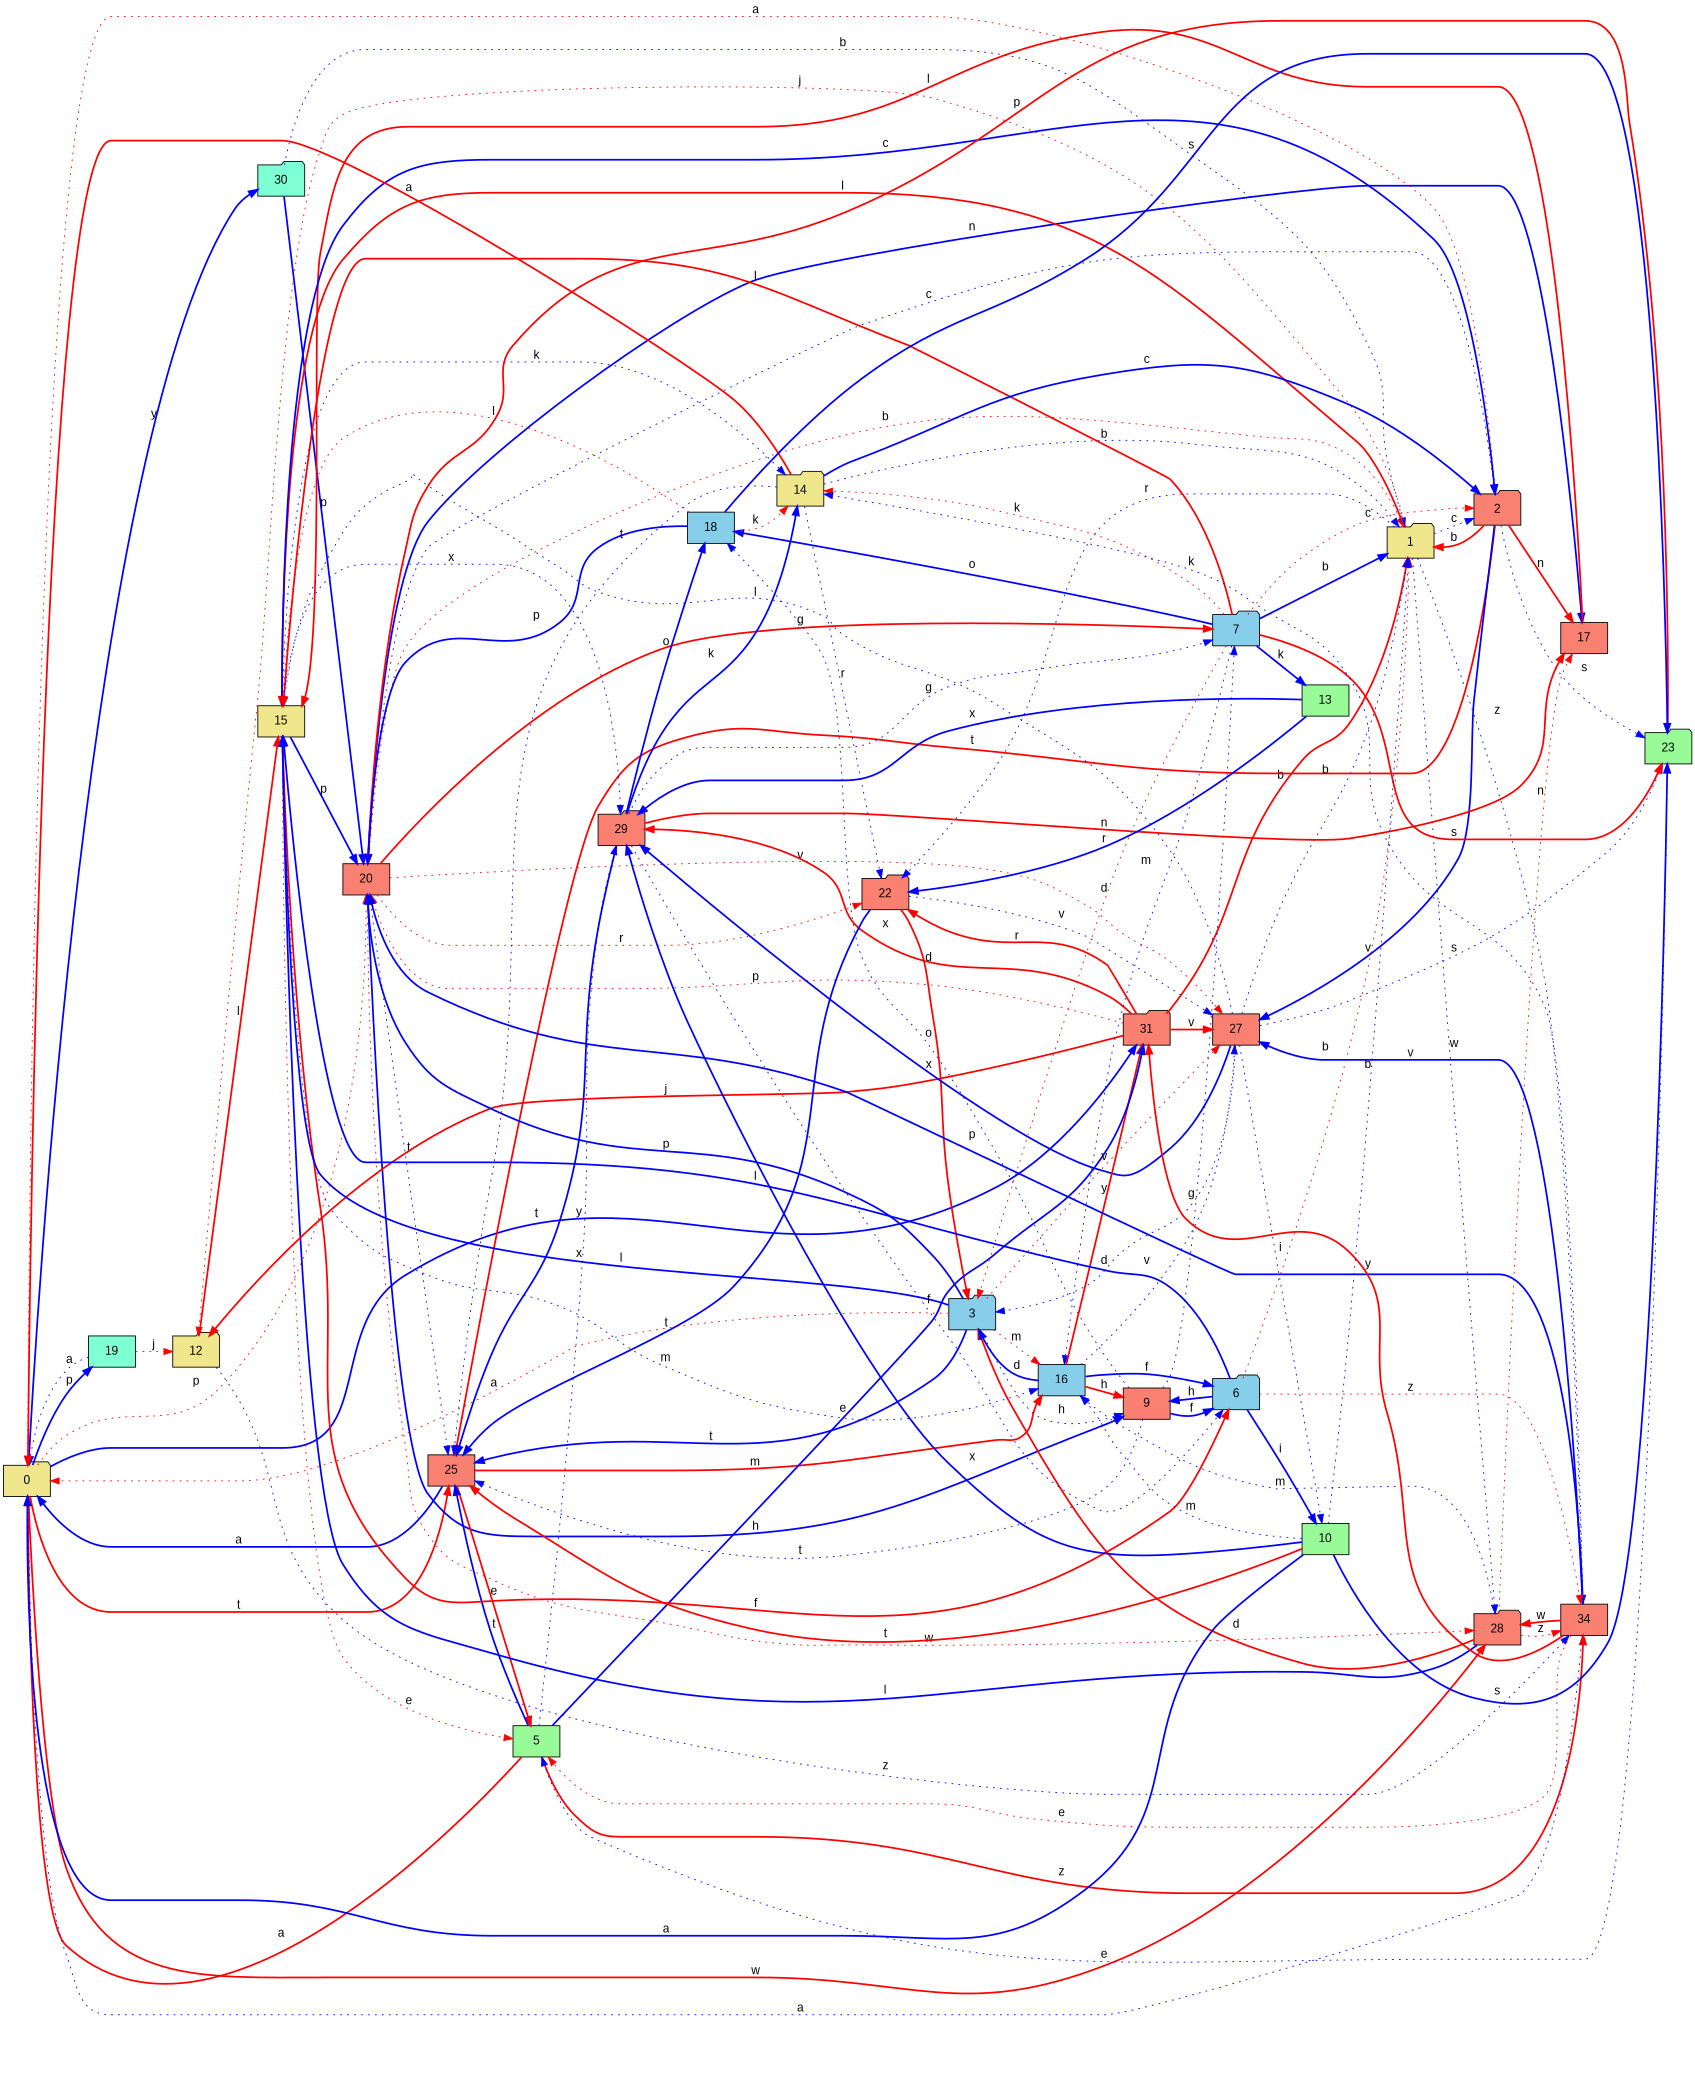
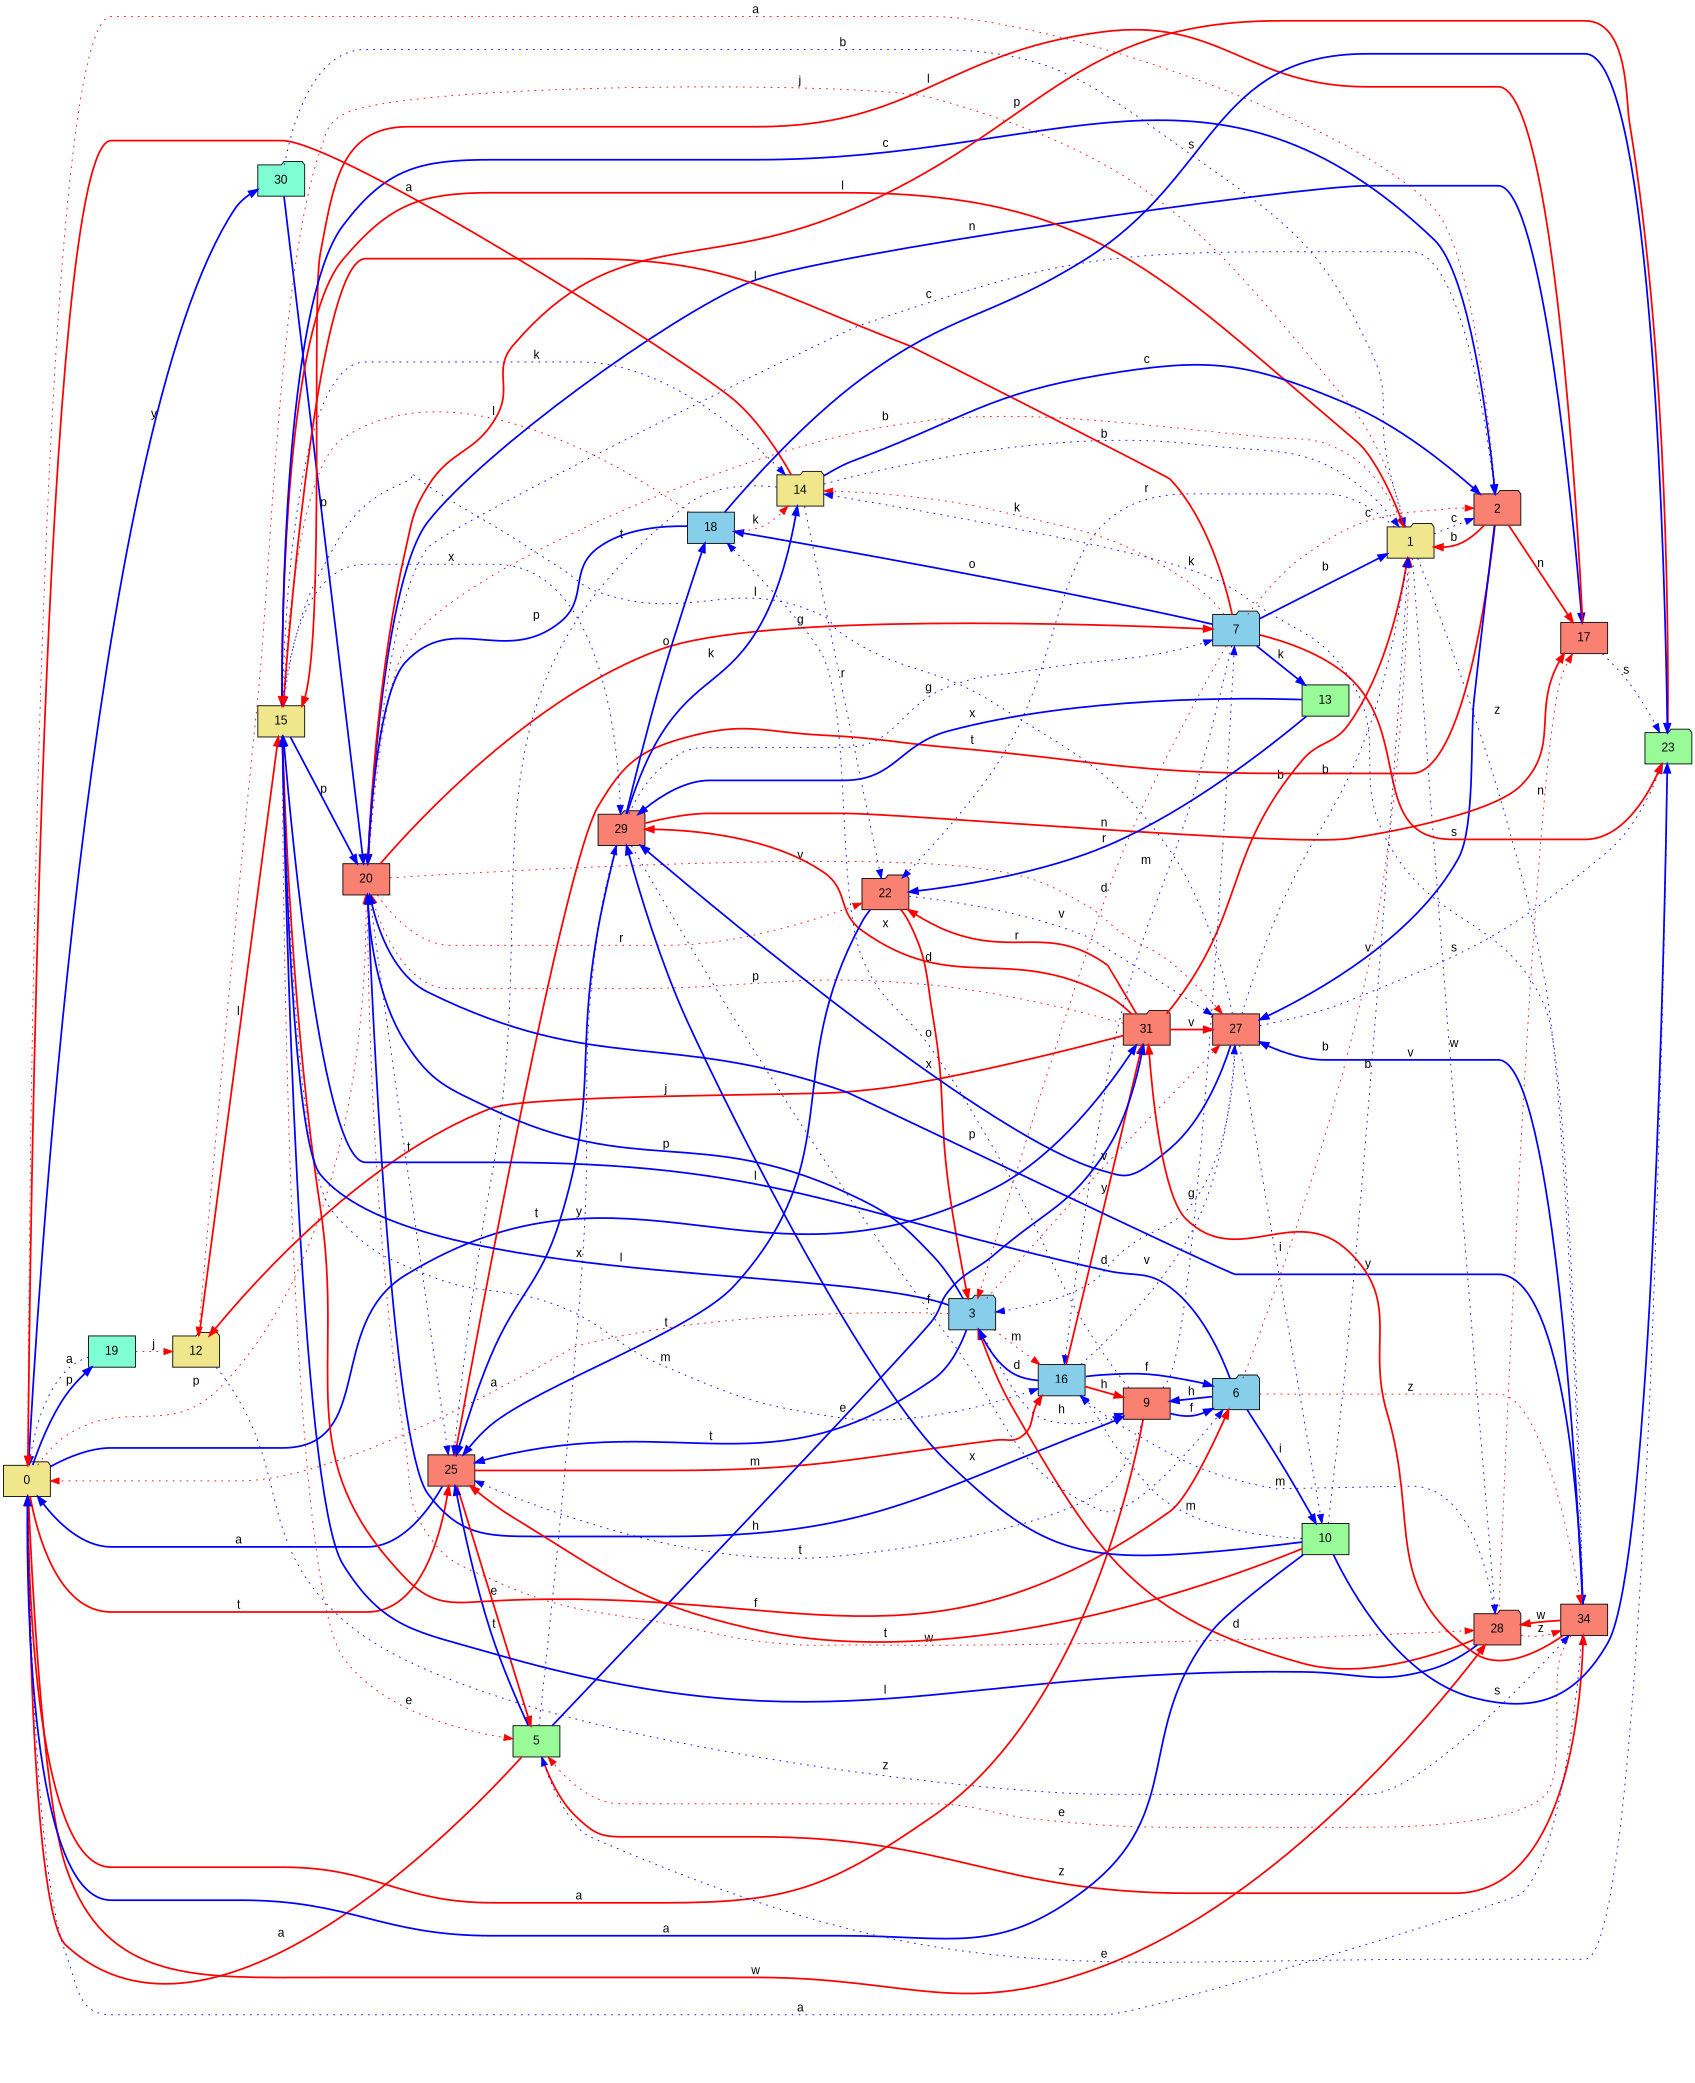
(1543, 647) -> (1632, 687)
none -> (567, 1903)
